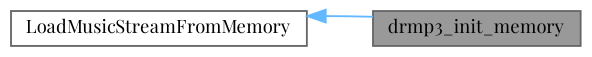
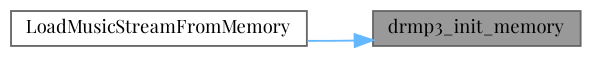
(350, 16) -> (331, 41)
